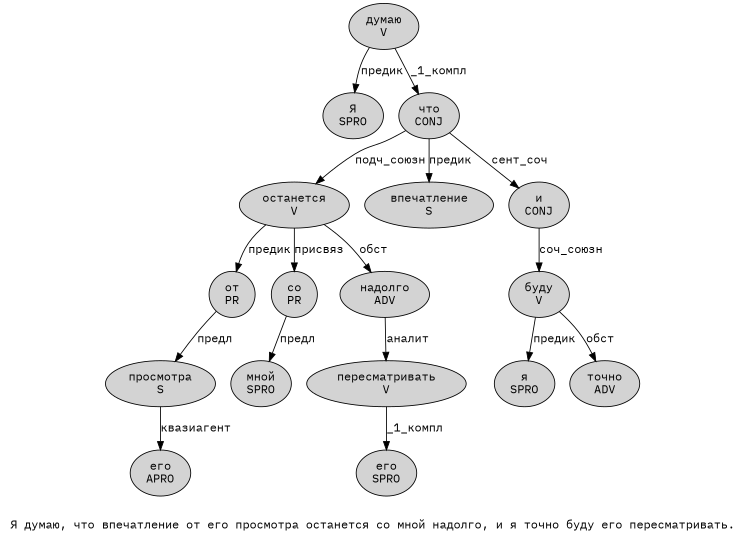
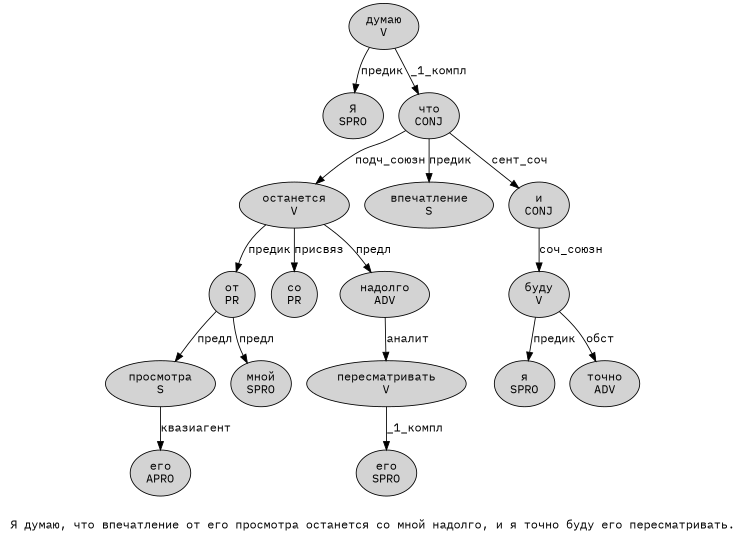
(374, 250) -> (374, 250)
(279, 335) -> (236, 337)
